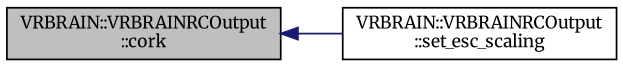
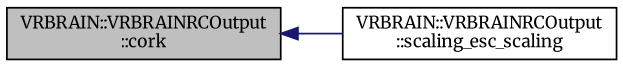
(480, 34) -> (480, 34)
